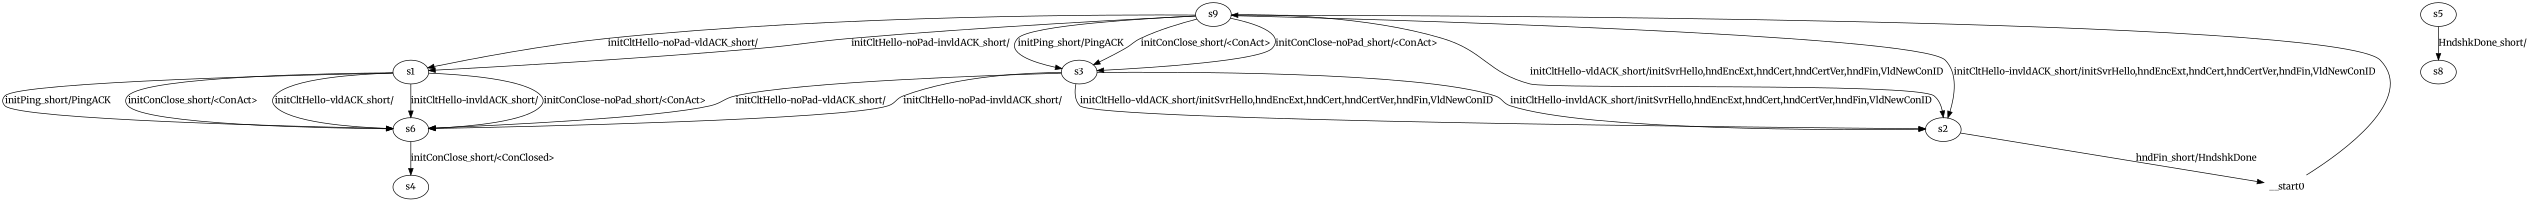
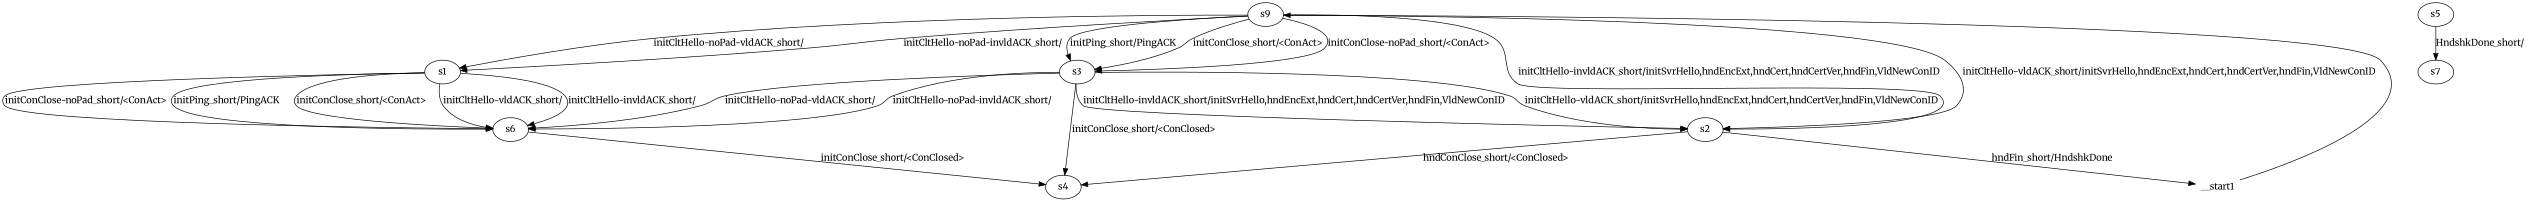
(2438, 72) -> (2436, 72)
none -> (1071, 126)
none -> (1388, 158)
(2287, 187) -> (2218, 187)
